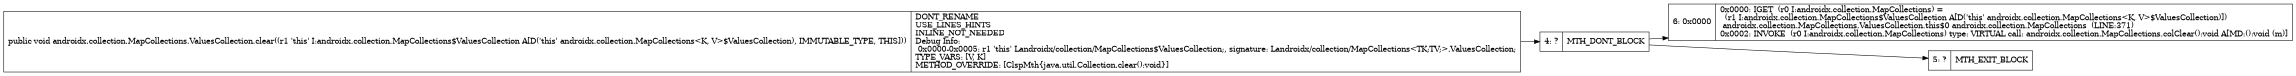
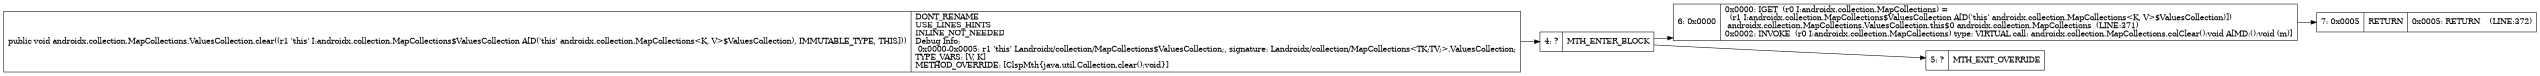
none -> (2427, 22)
(1606, 41) -> (1608, 41)
(1992, 60) -> (1997, 60)
